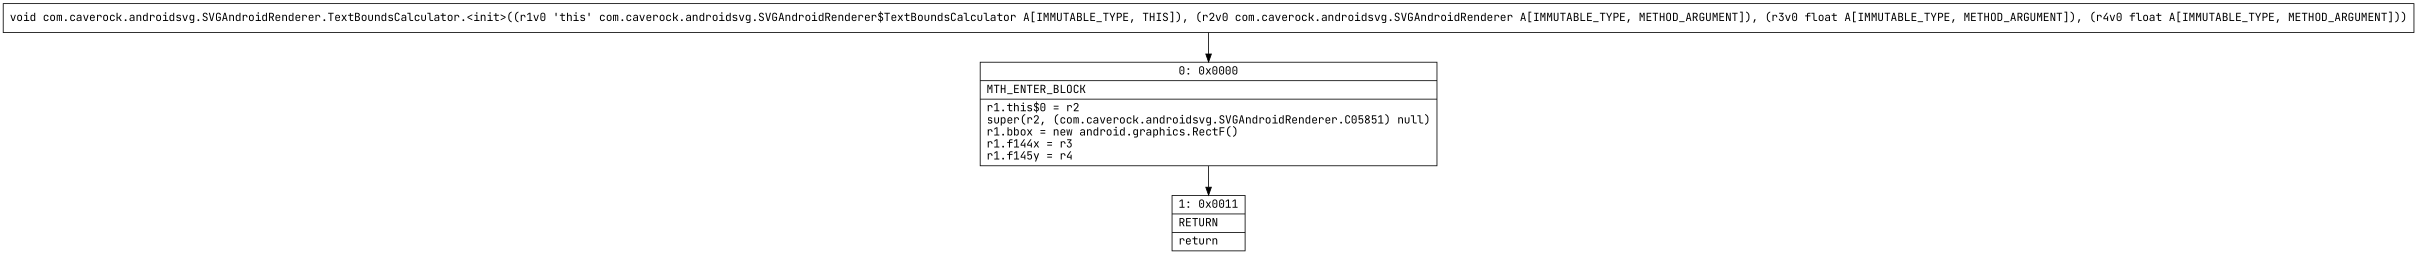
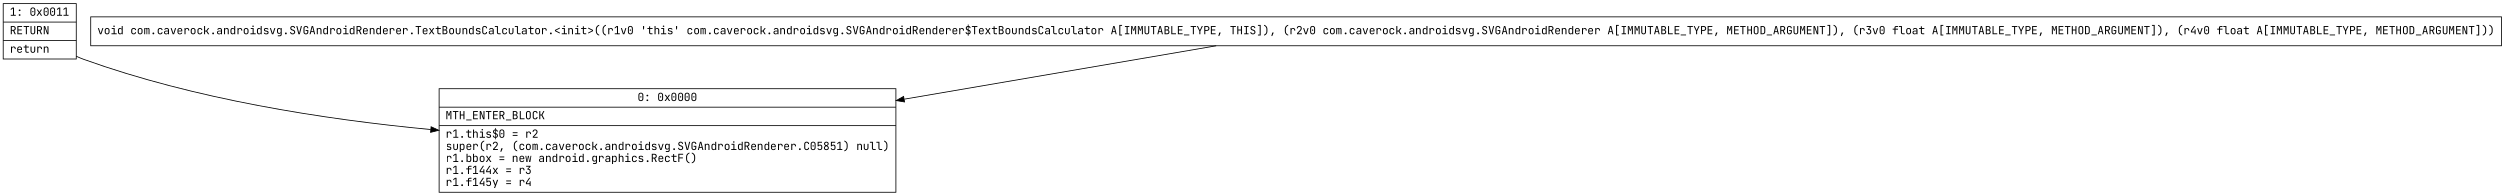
(1209, 177) -> (251, 104)
